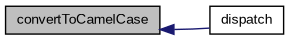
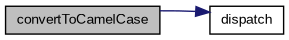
(192, 29) -> (178, 11)
